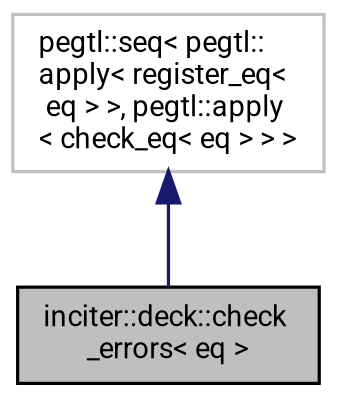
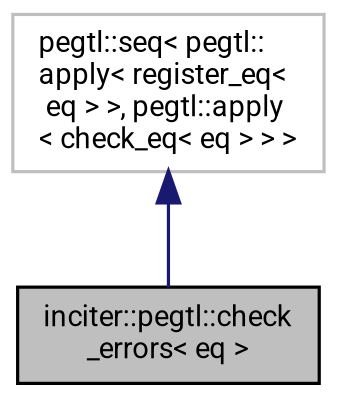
(168, 335) -> (168, 335)
